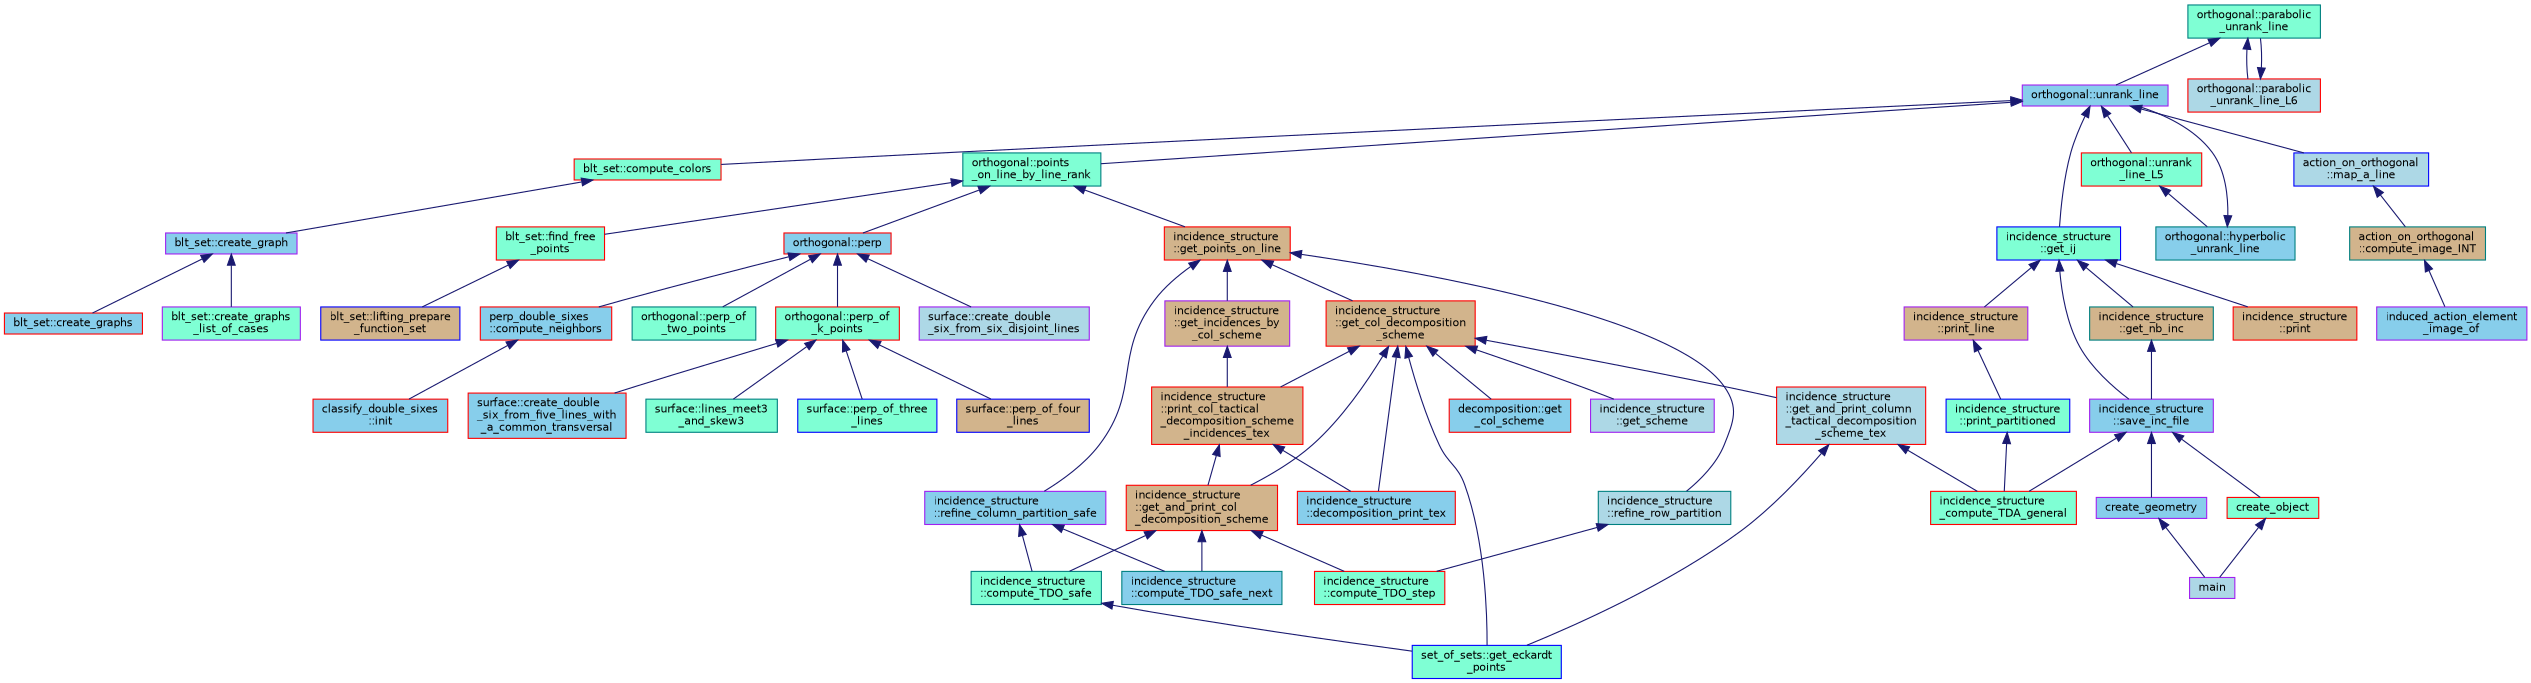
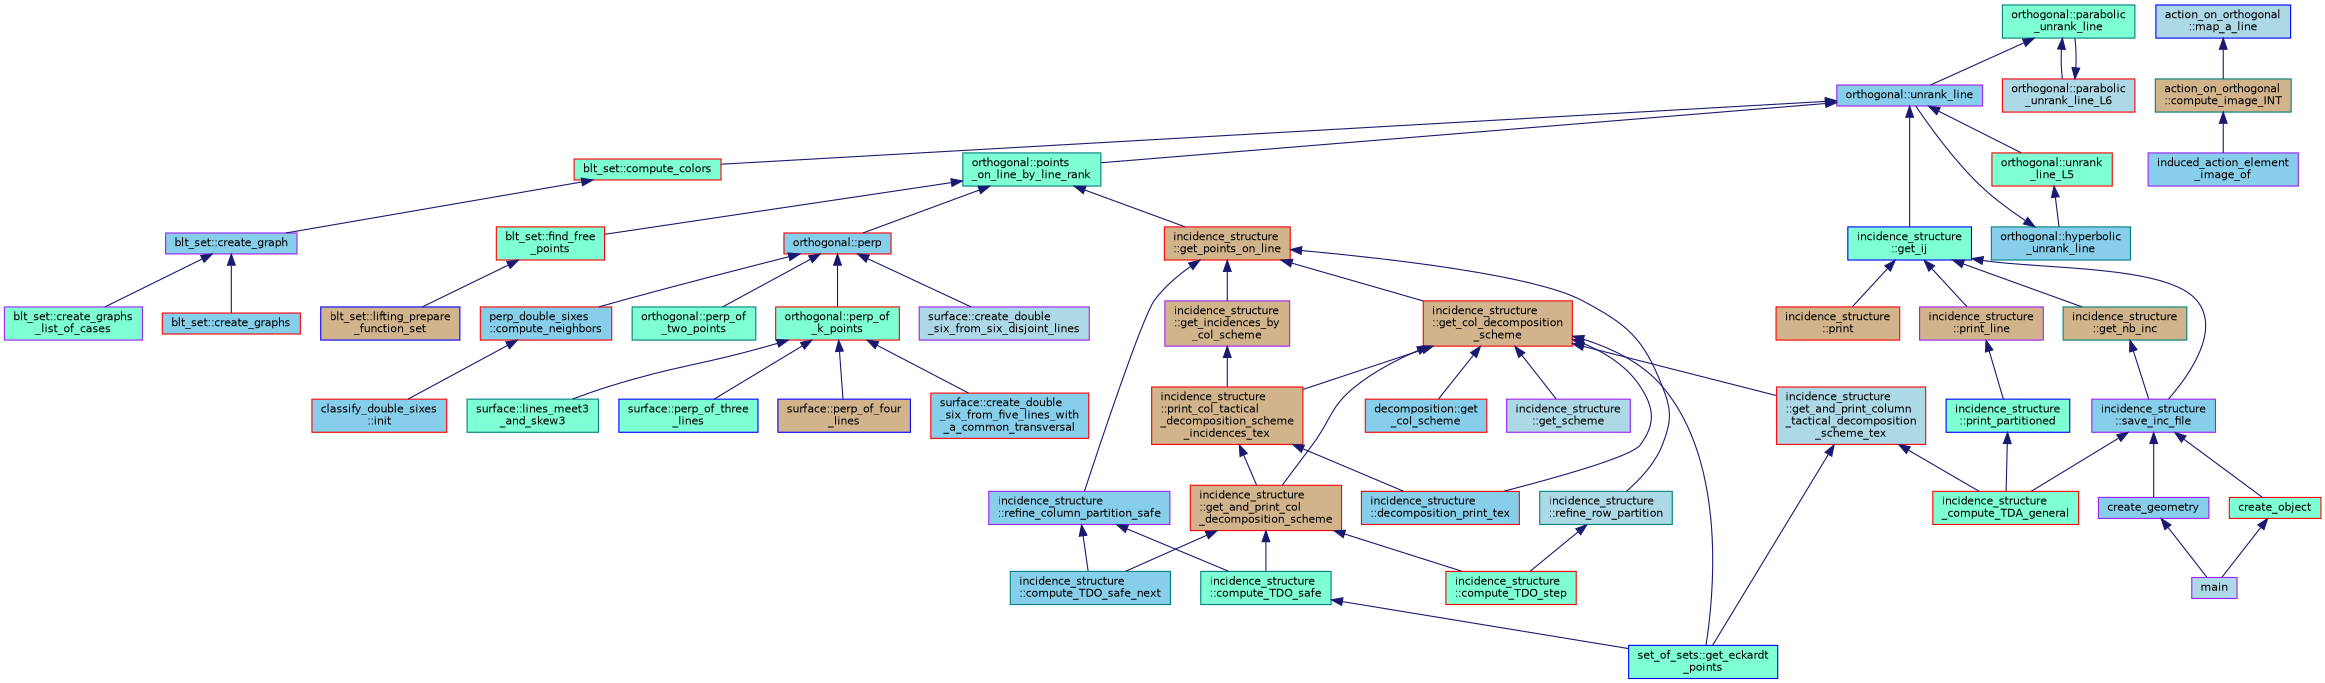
(2223, 131) -> none
